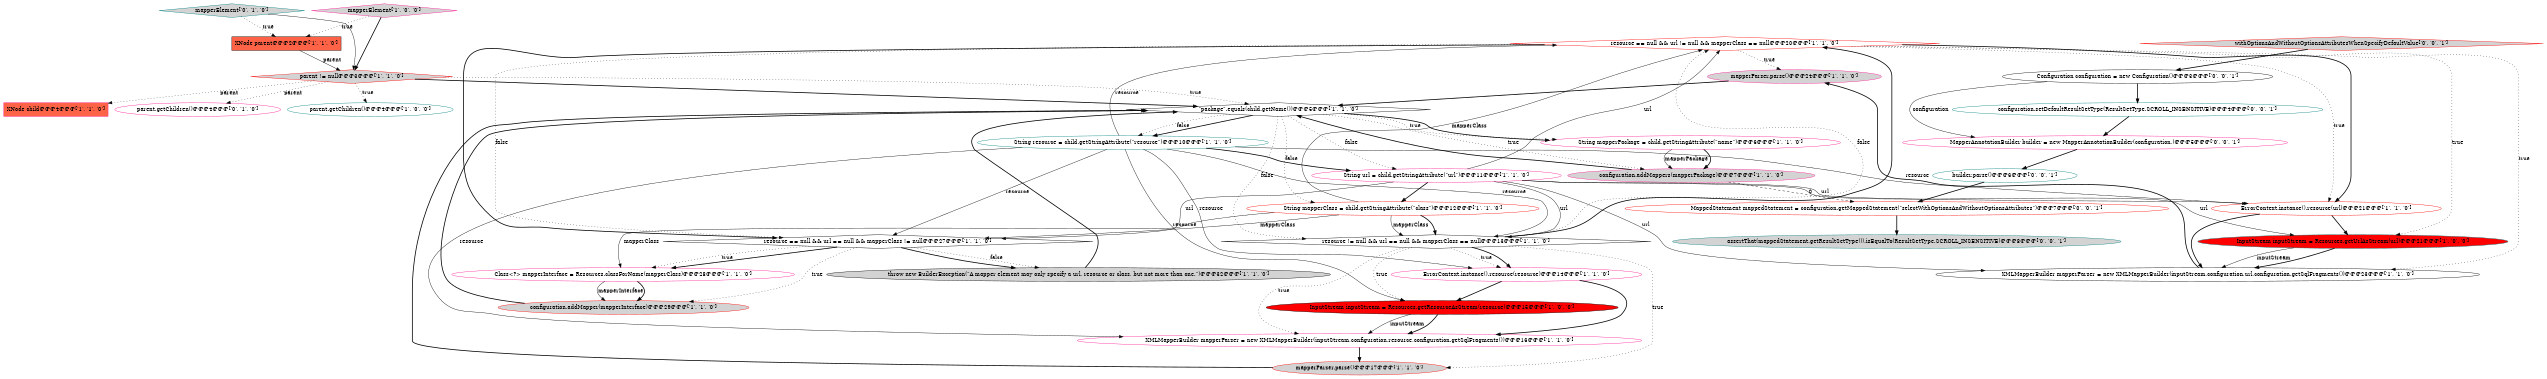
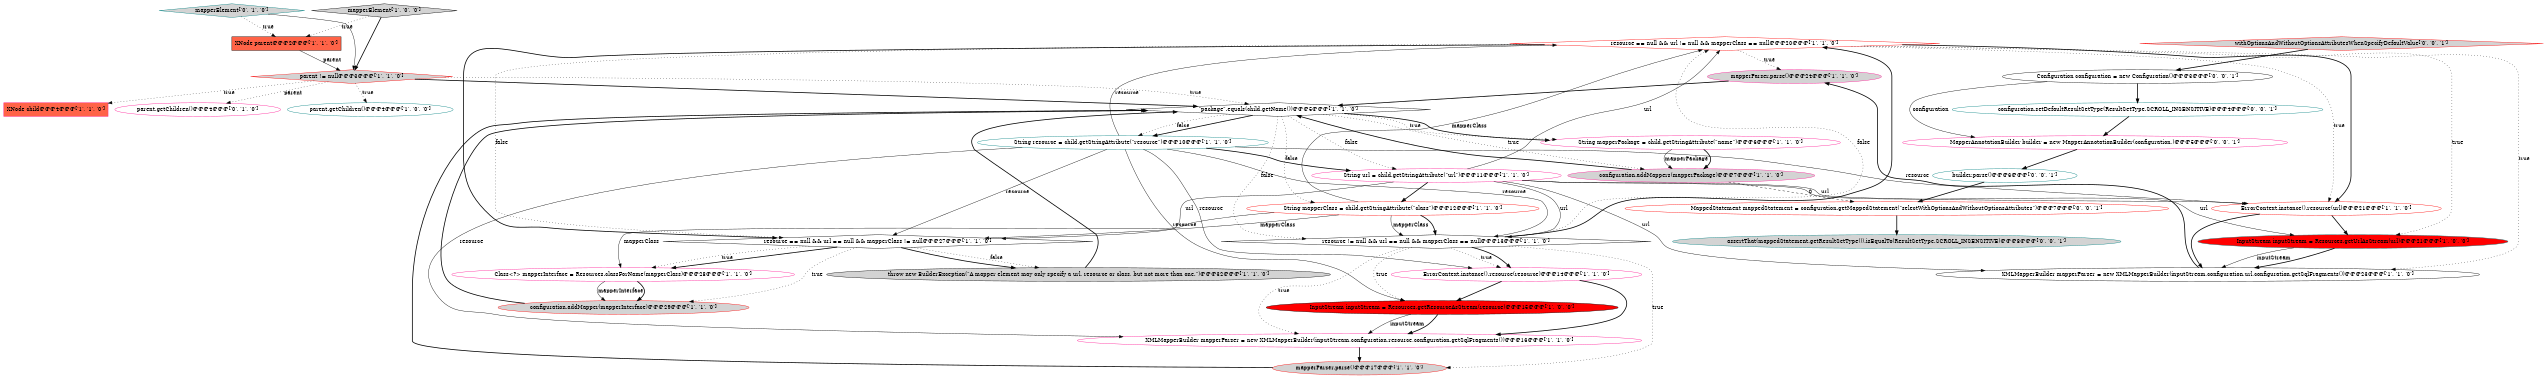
(384, 11) -> (384, 11)
(229, 93) -> (229, 93)
